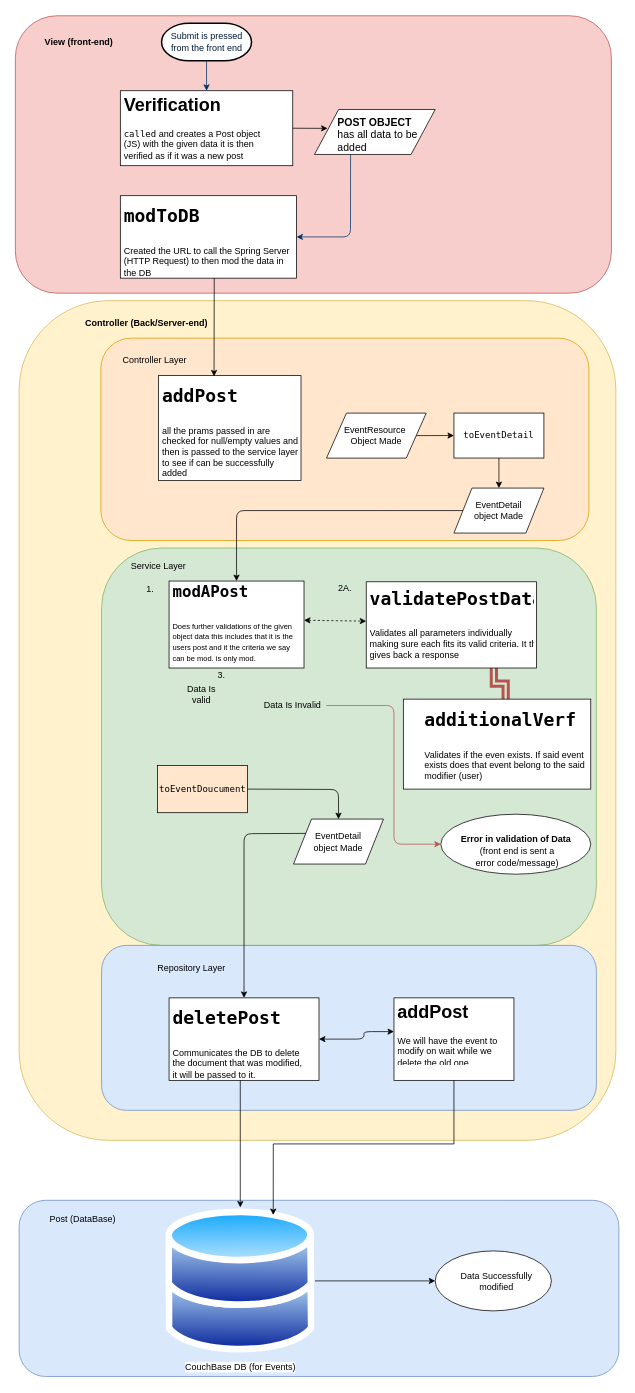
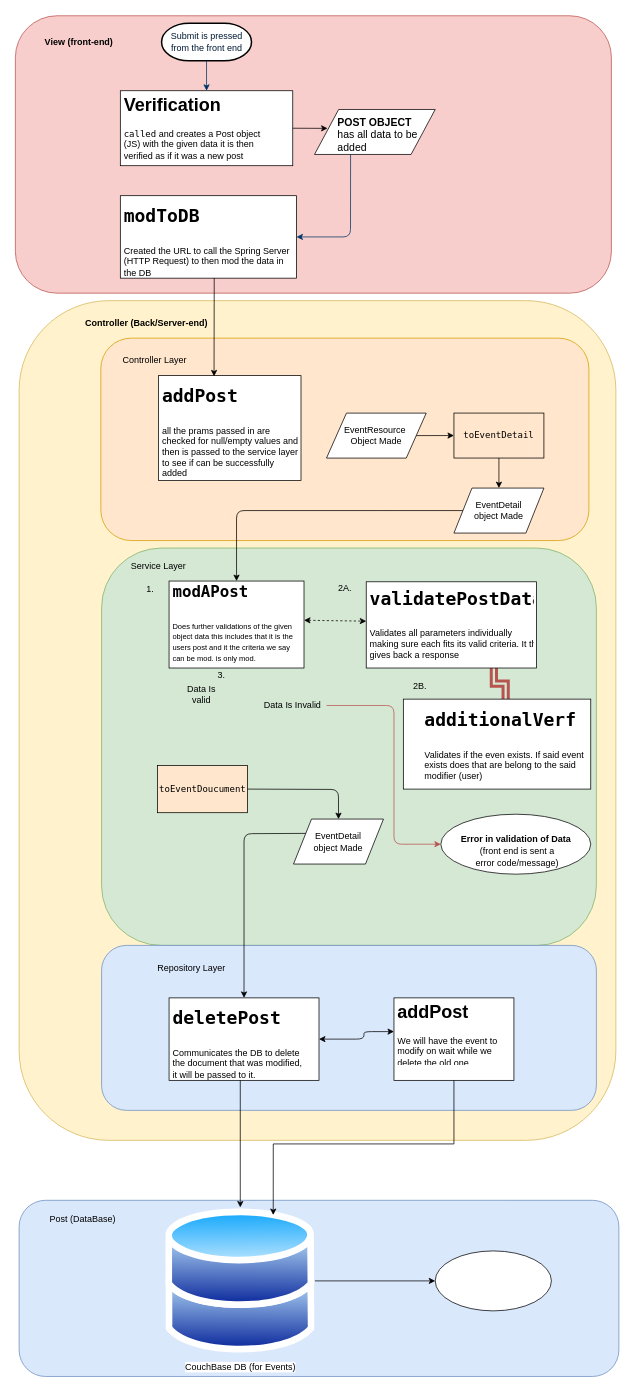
(499, 435) -> (499, 435)
none -> (420, 687)
(507, 713) -> (507, 713)
(497, 1281) -> none
